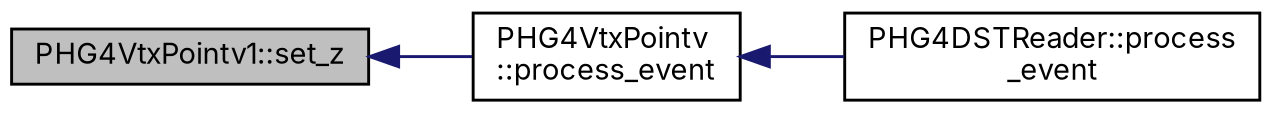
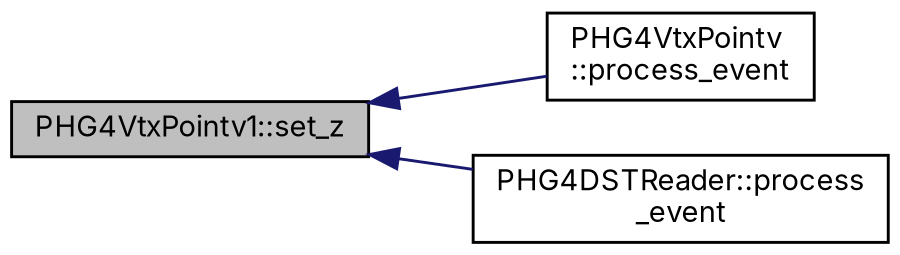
(807, 57) -> (436, 164)
